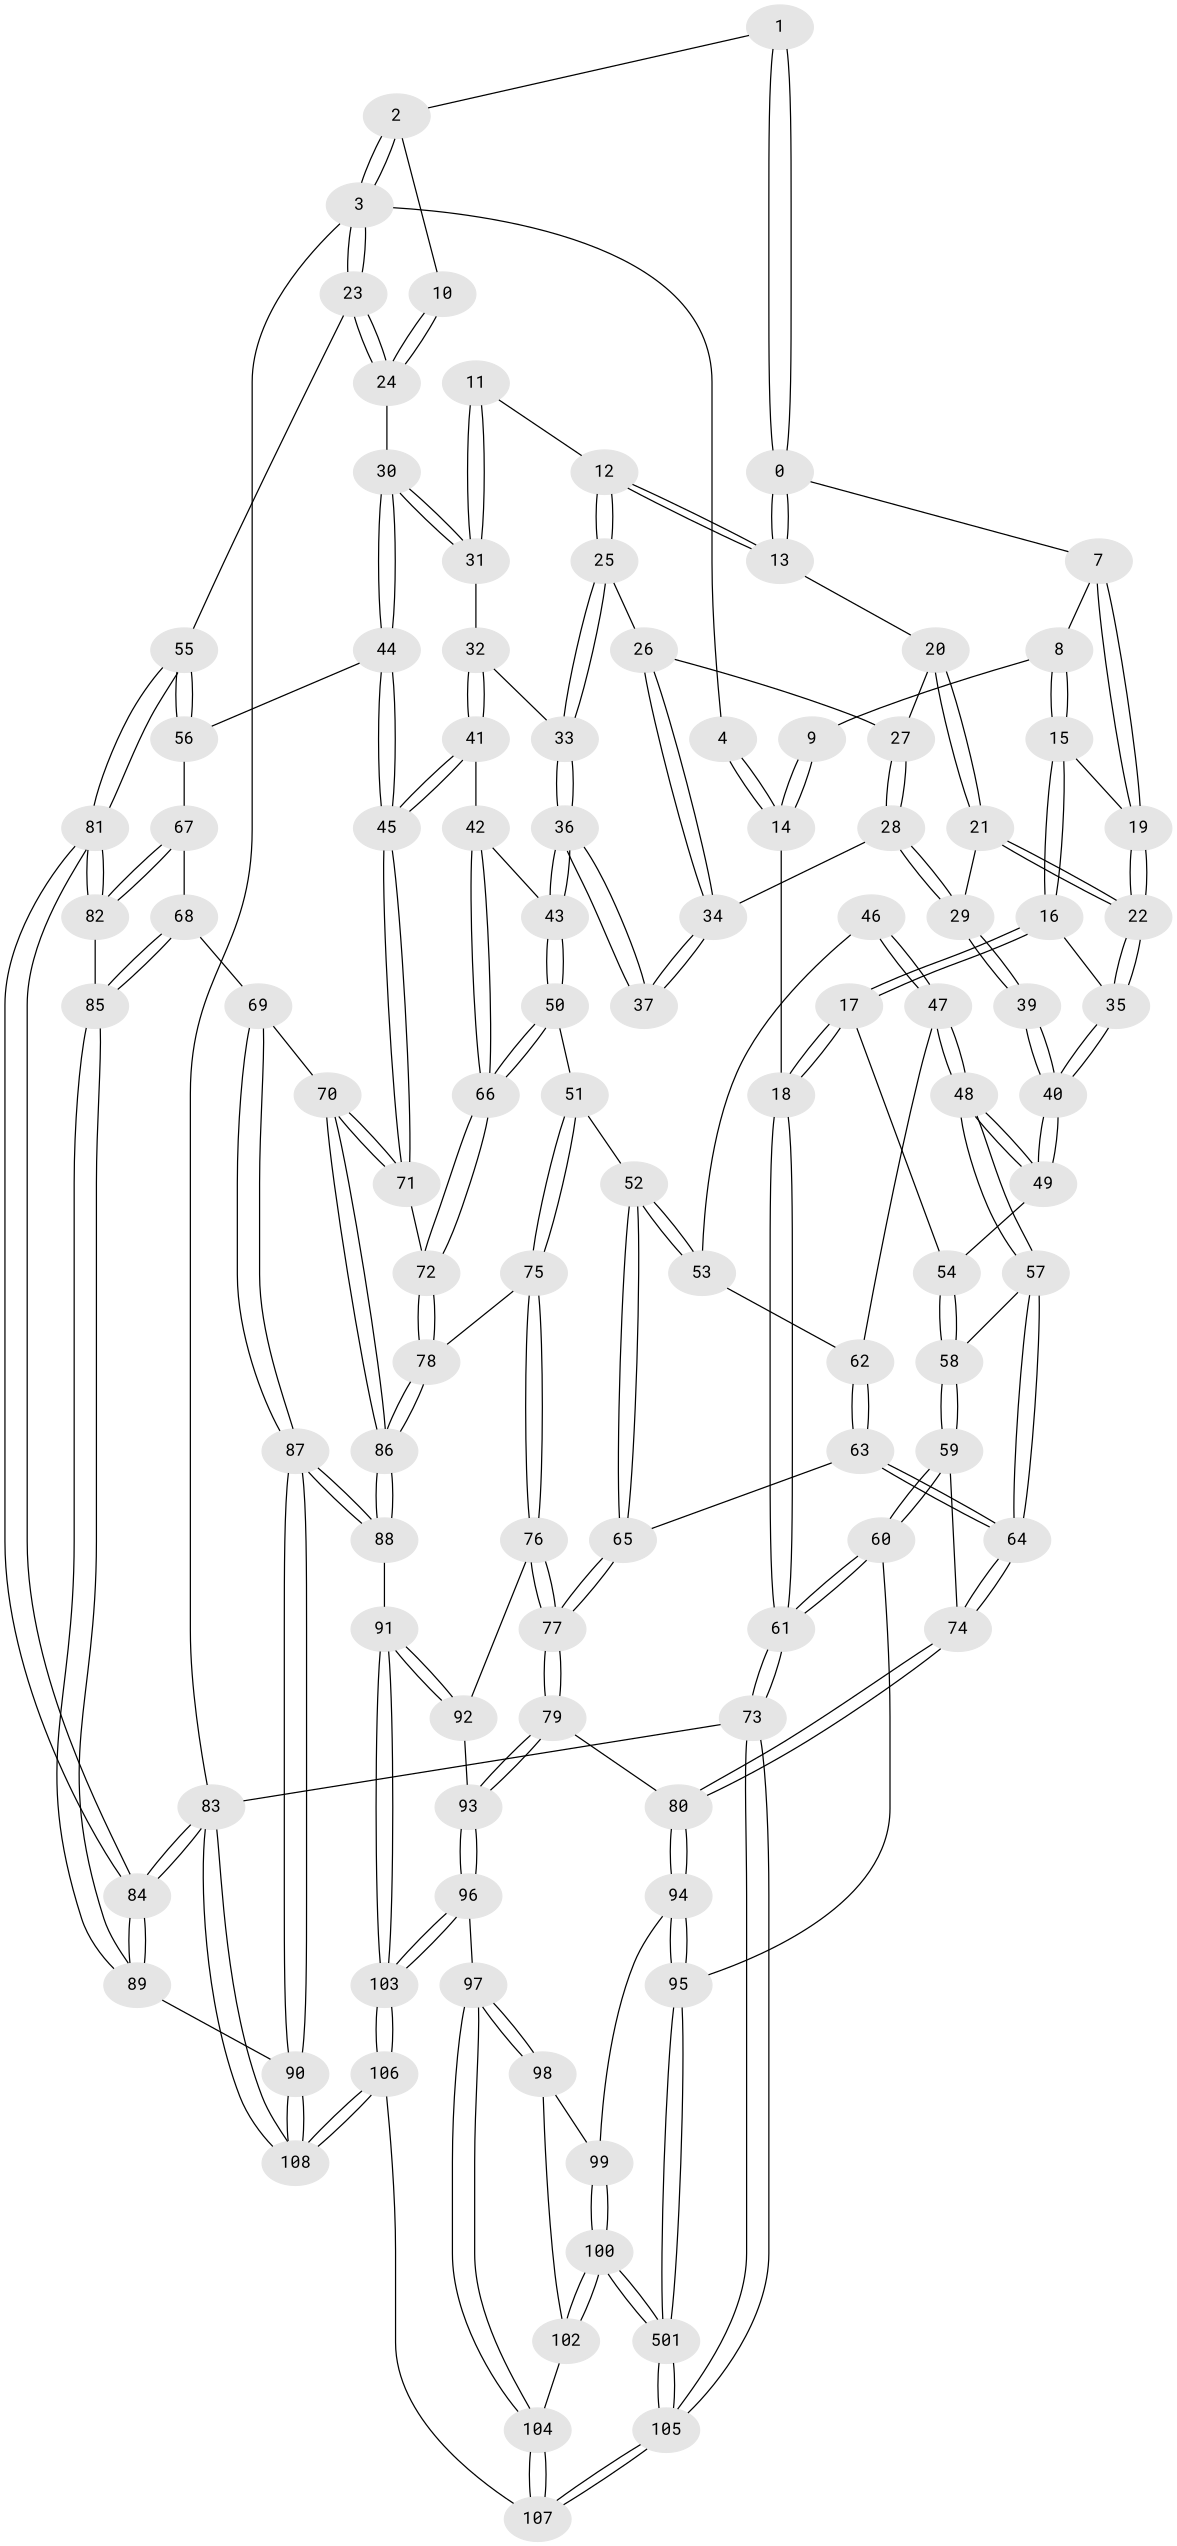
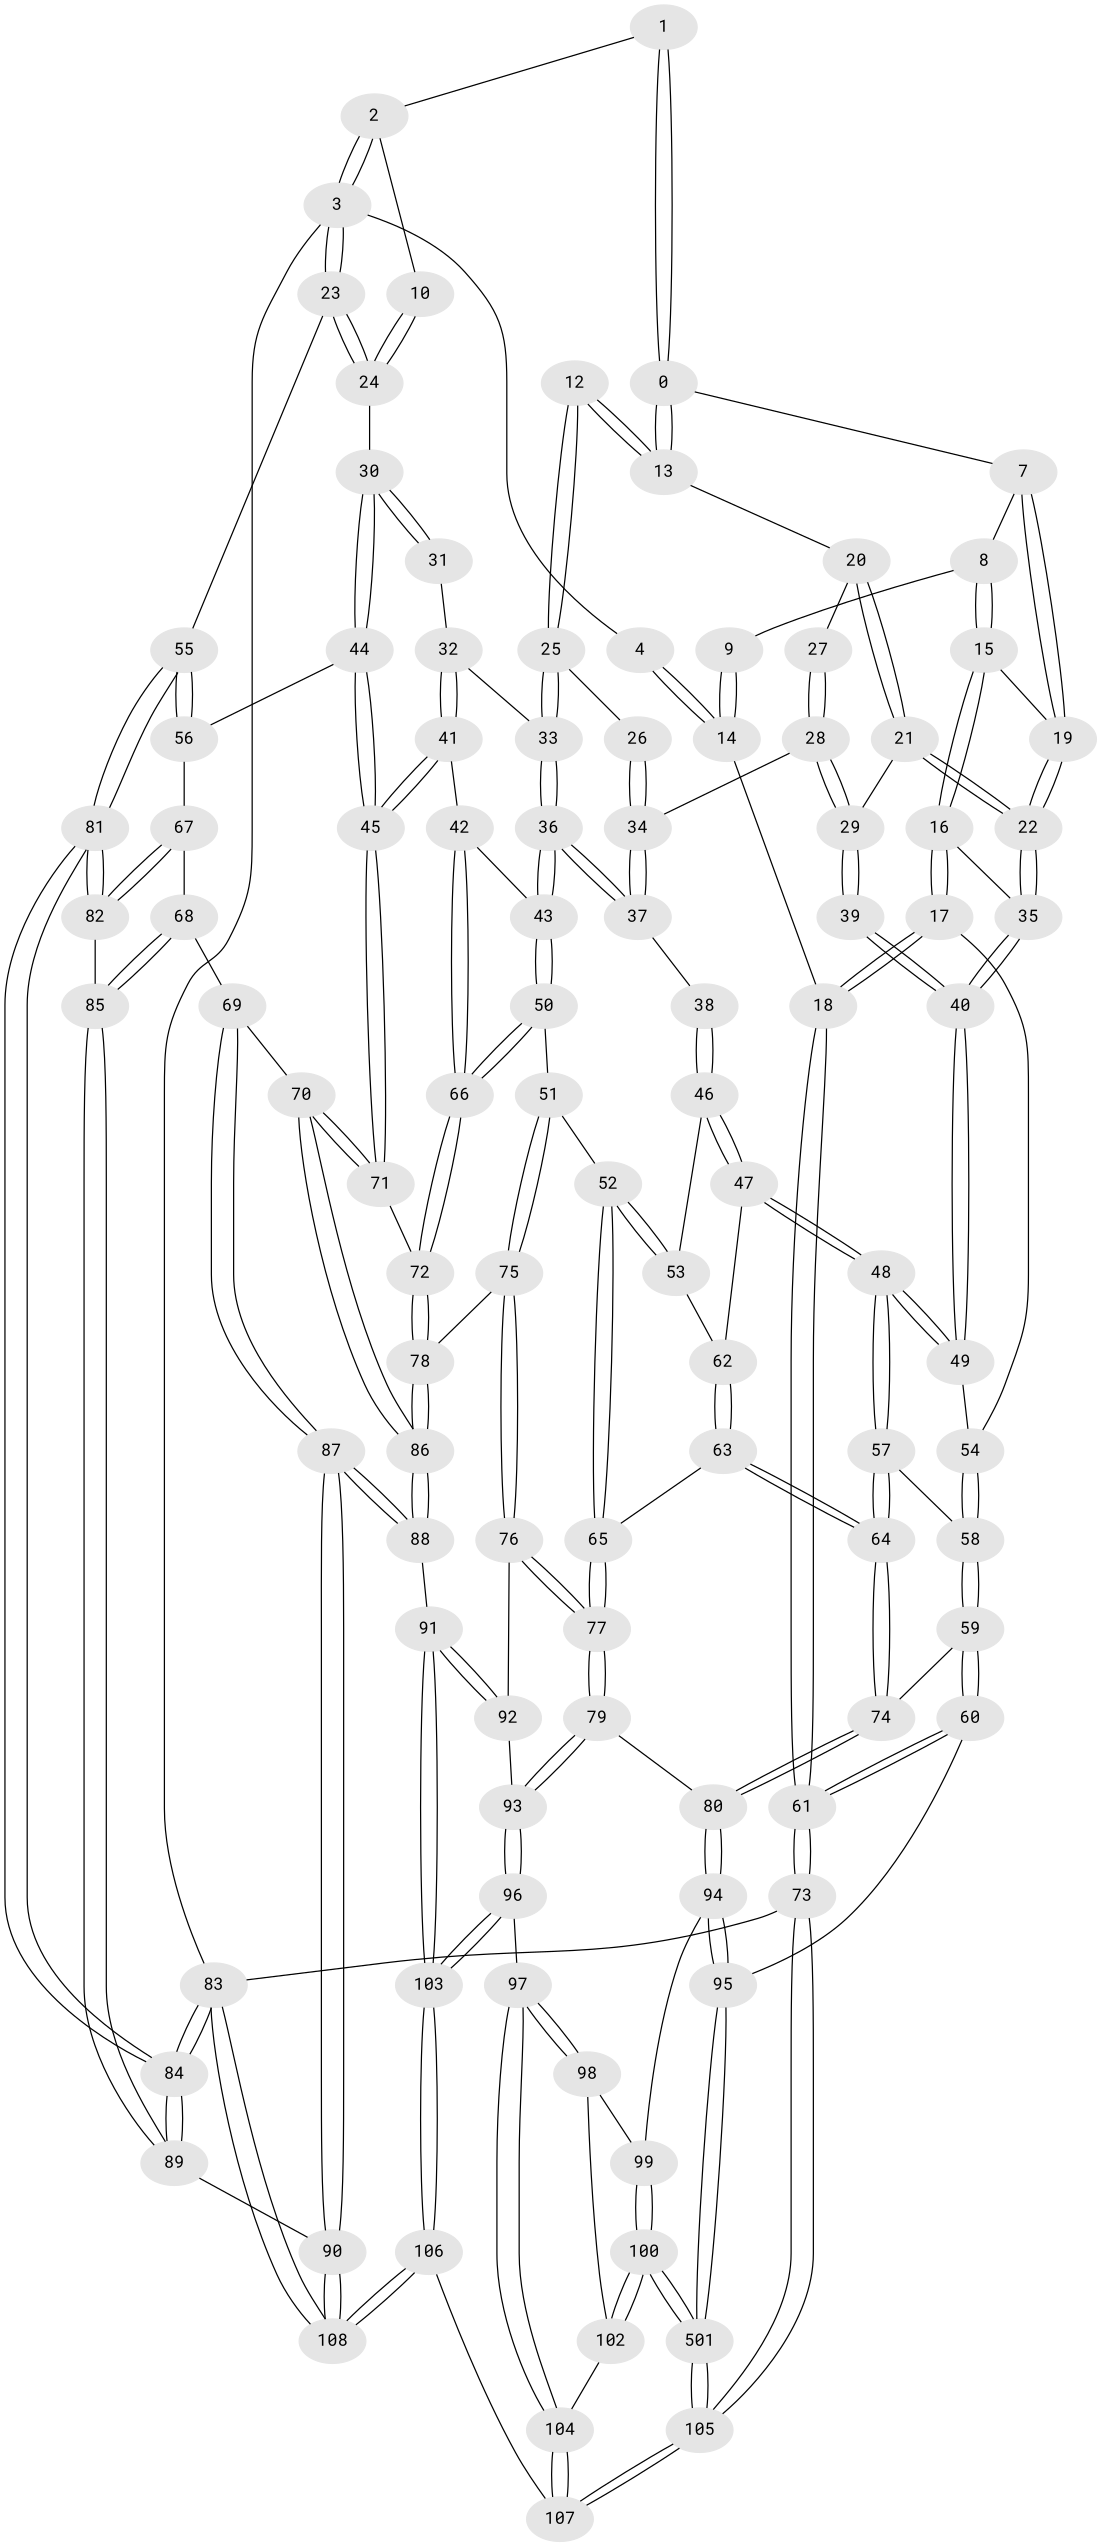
(476, 383) -> none
(776, 689) -> none
none -> (705, 1006)
